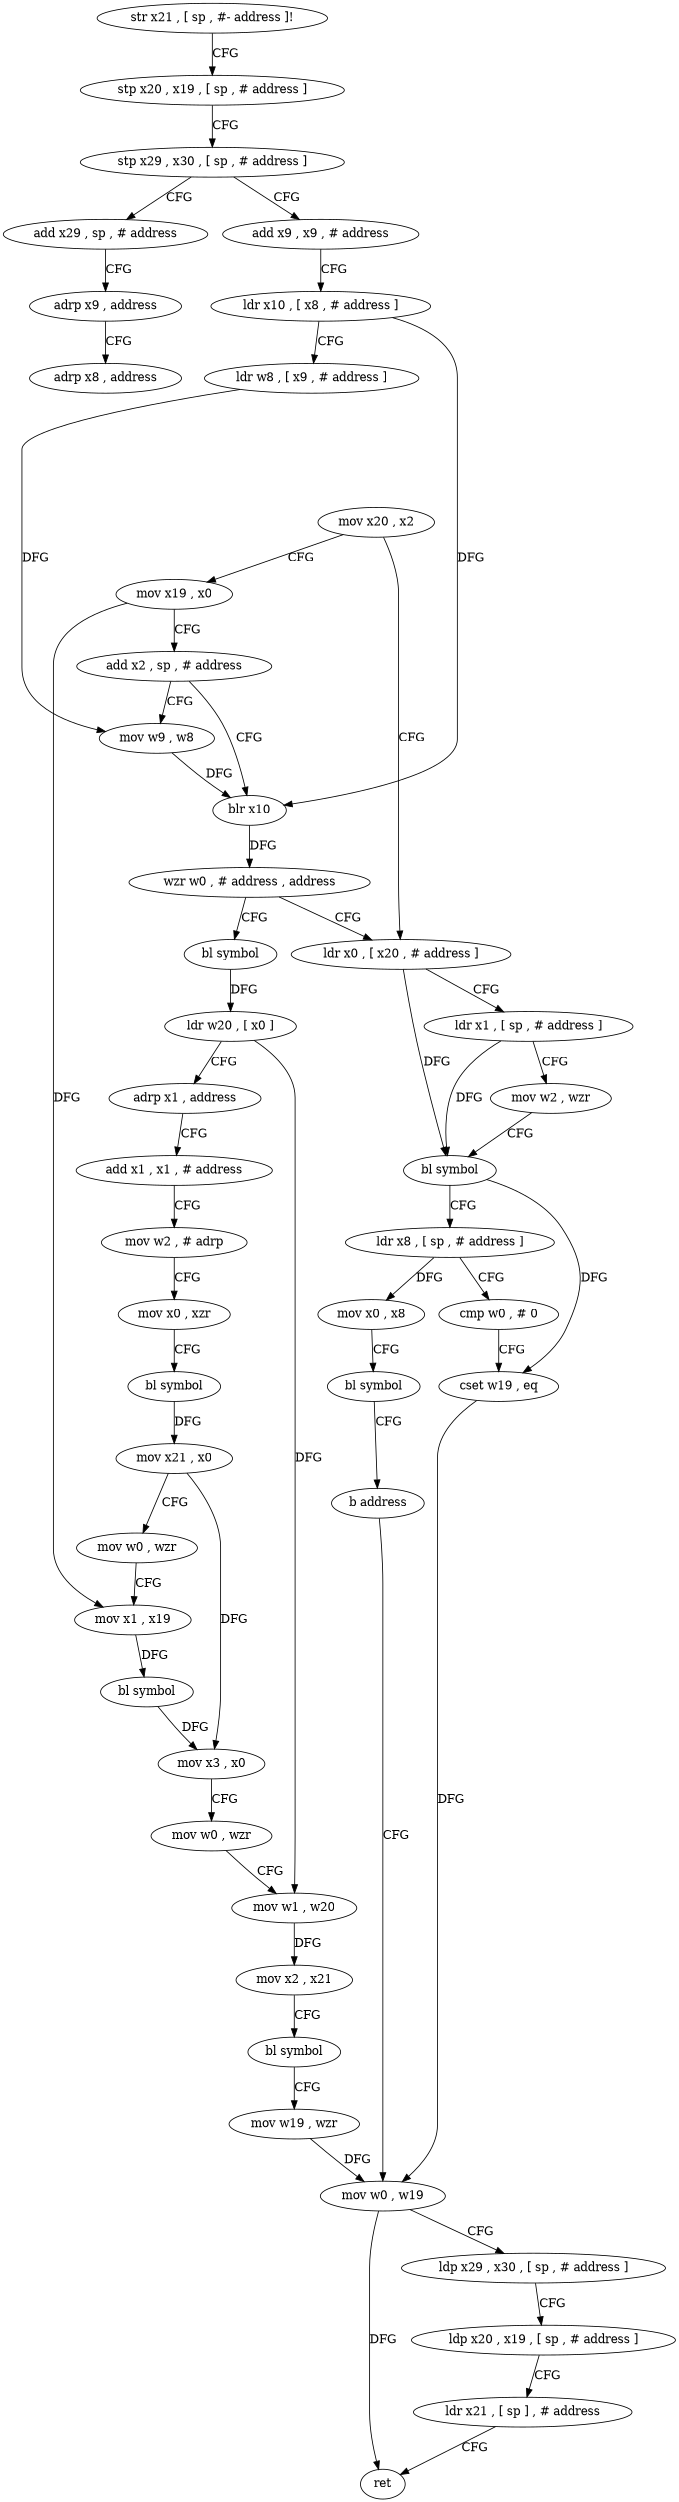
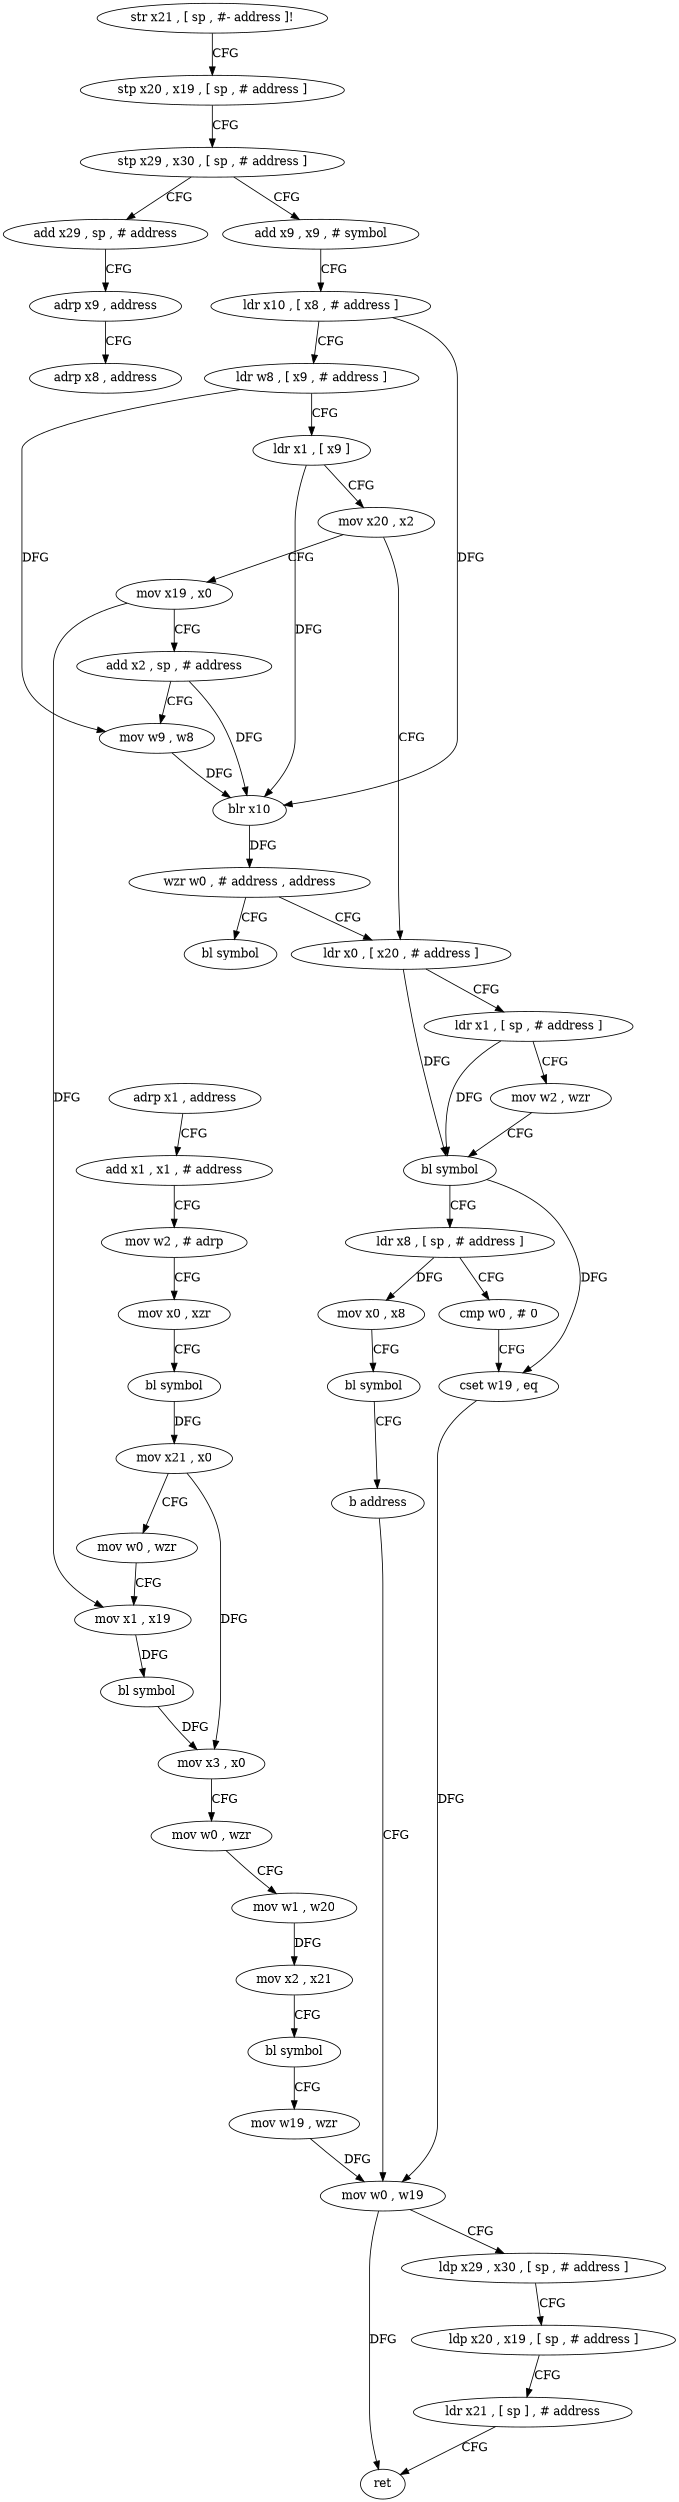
(321, 234) -> (321, 234)
none -> (312, 450)
(249, 738) -> (249, 738)
(231, 1026) -> none
